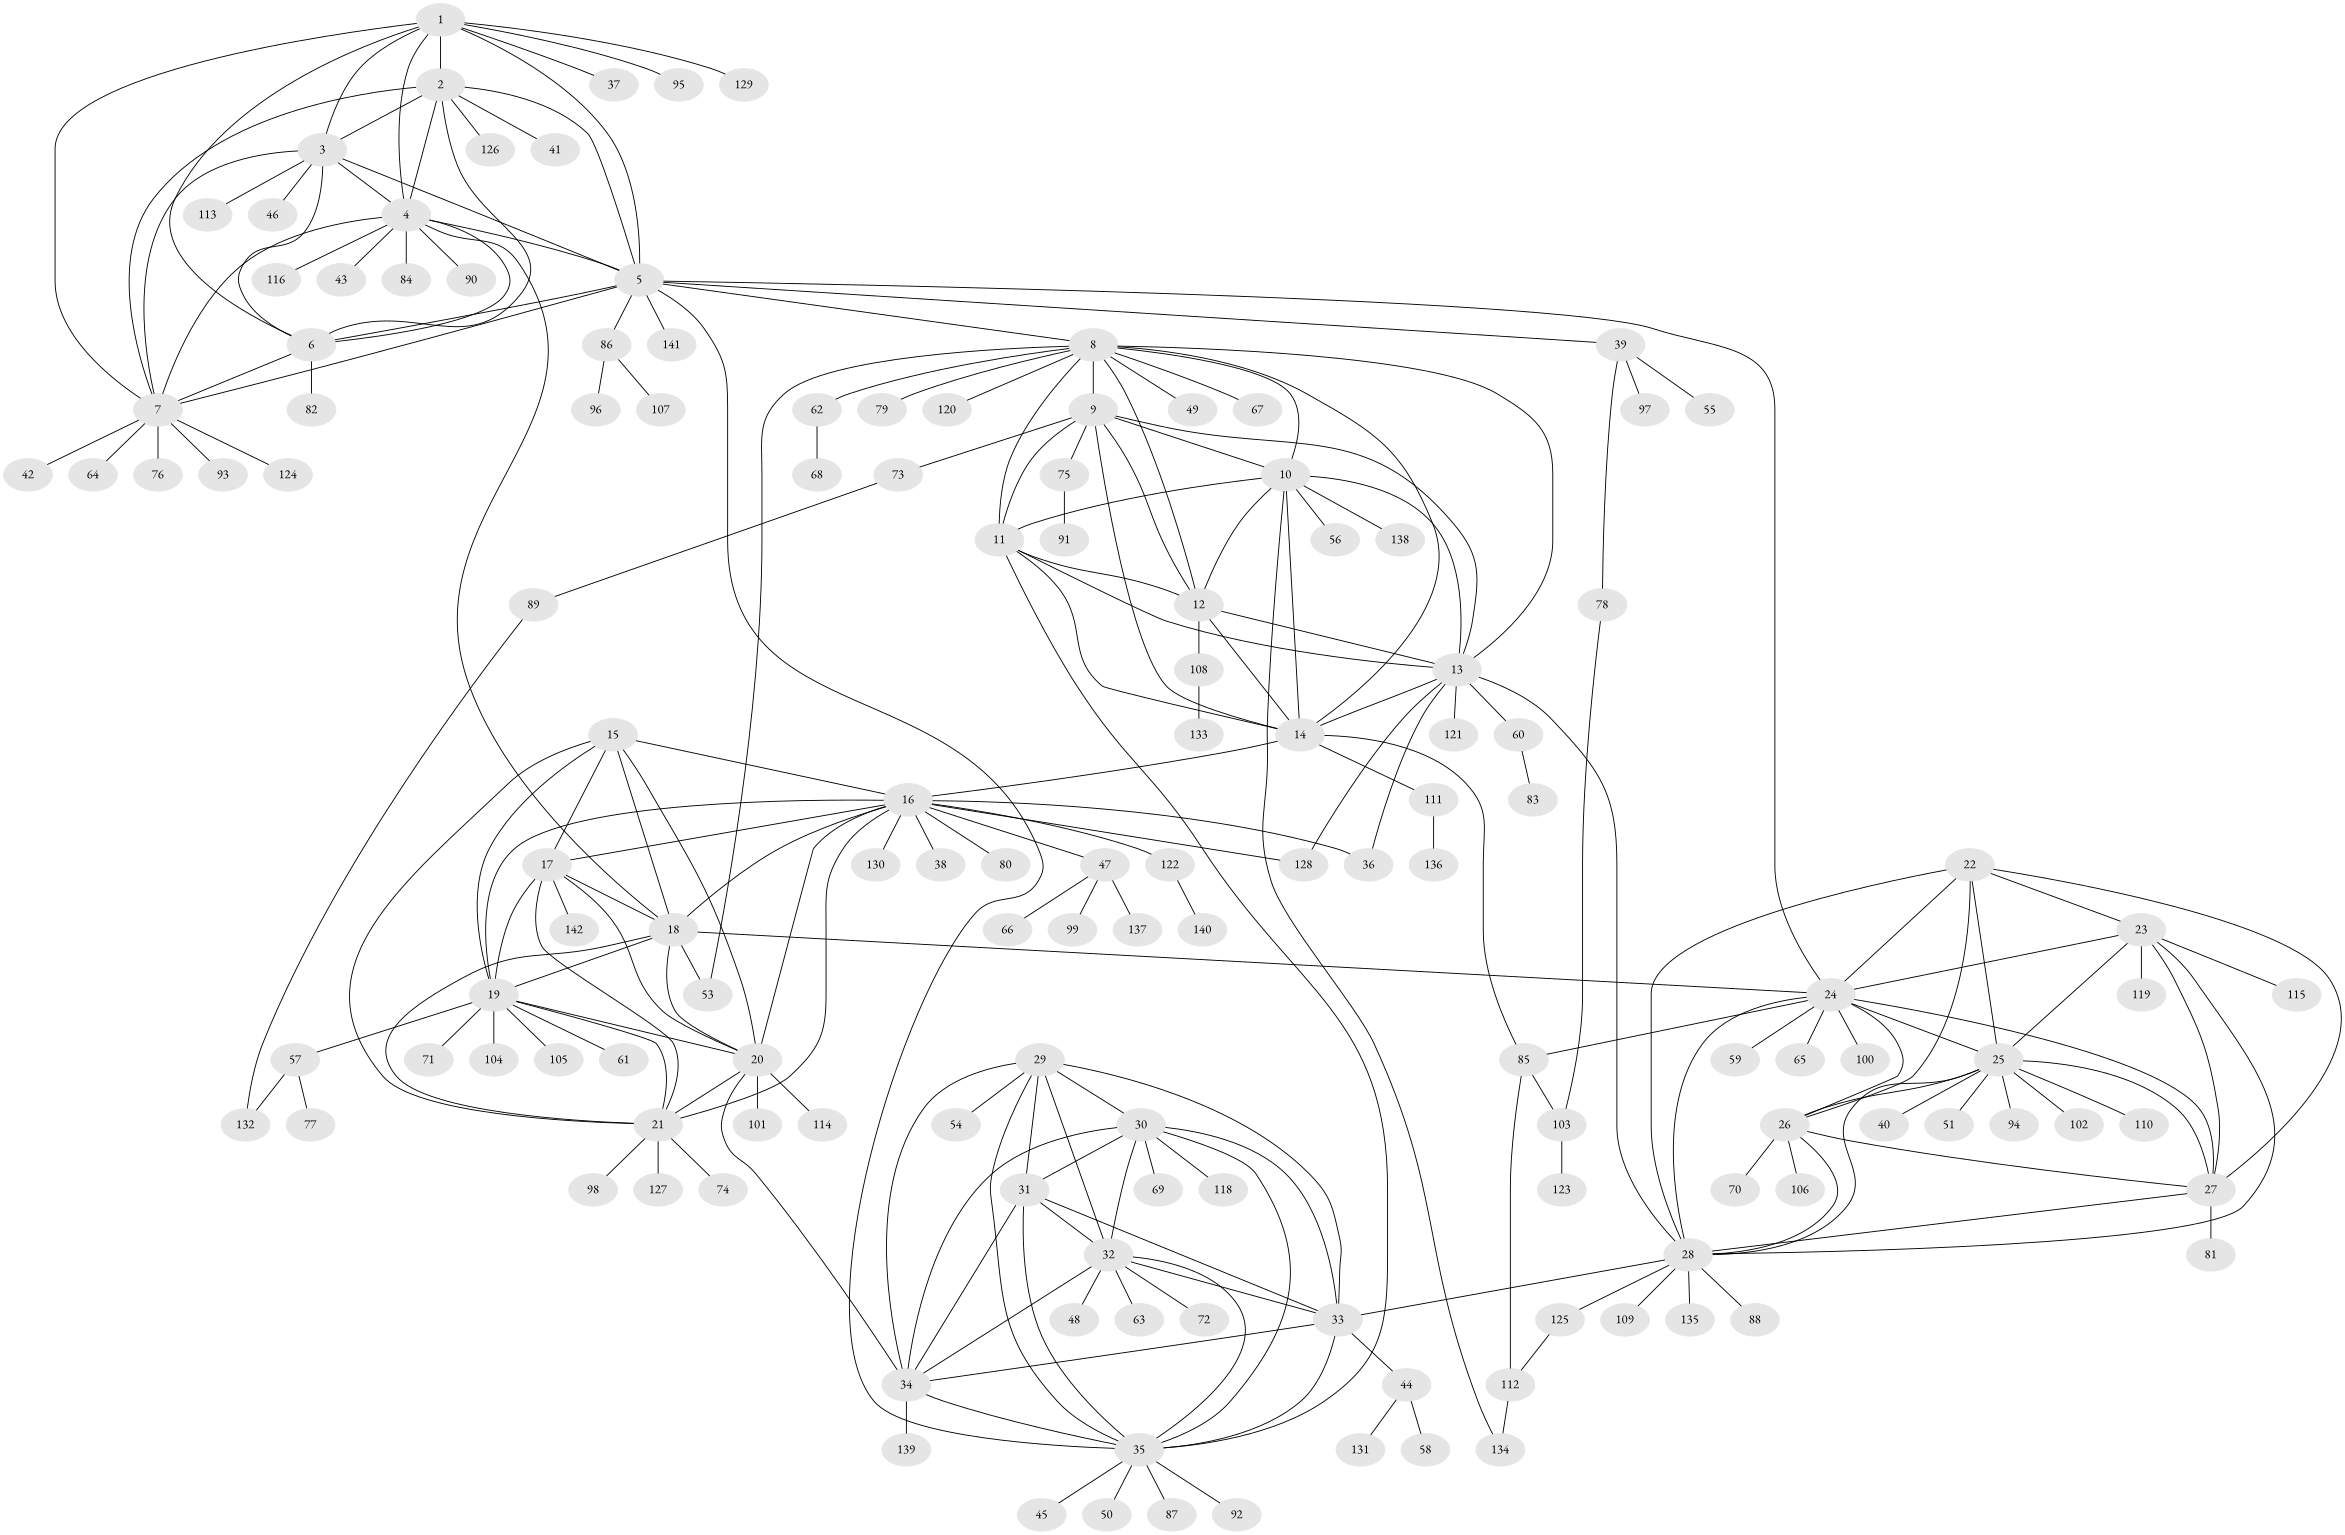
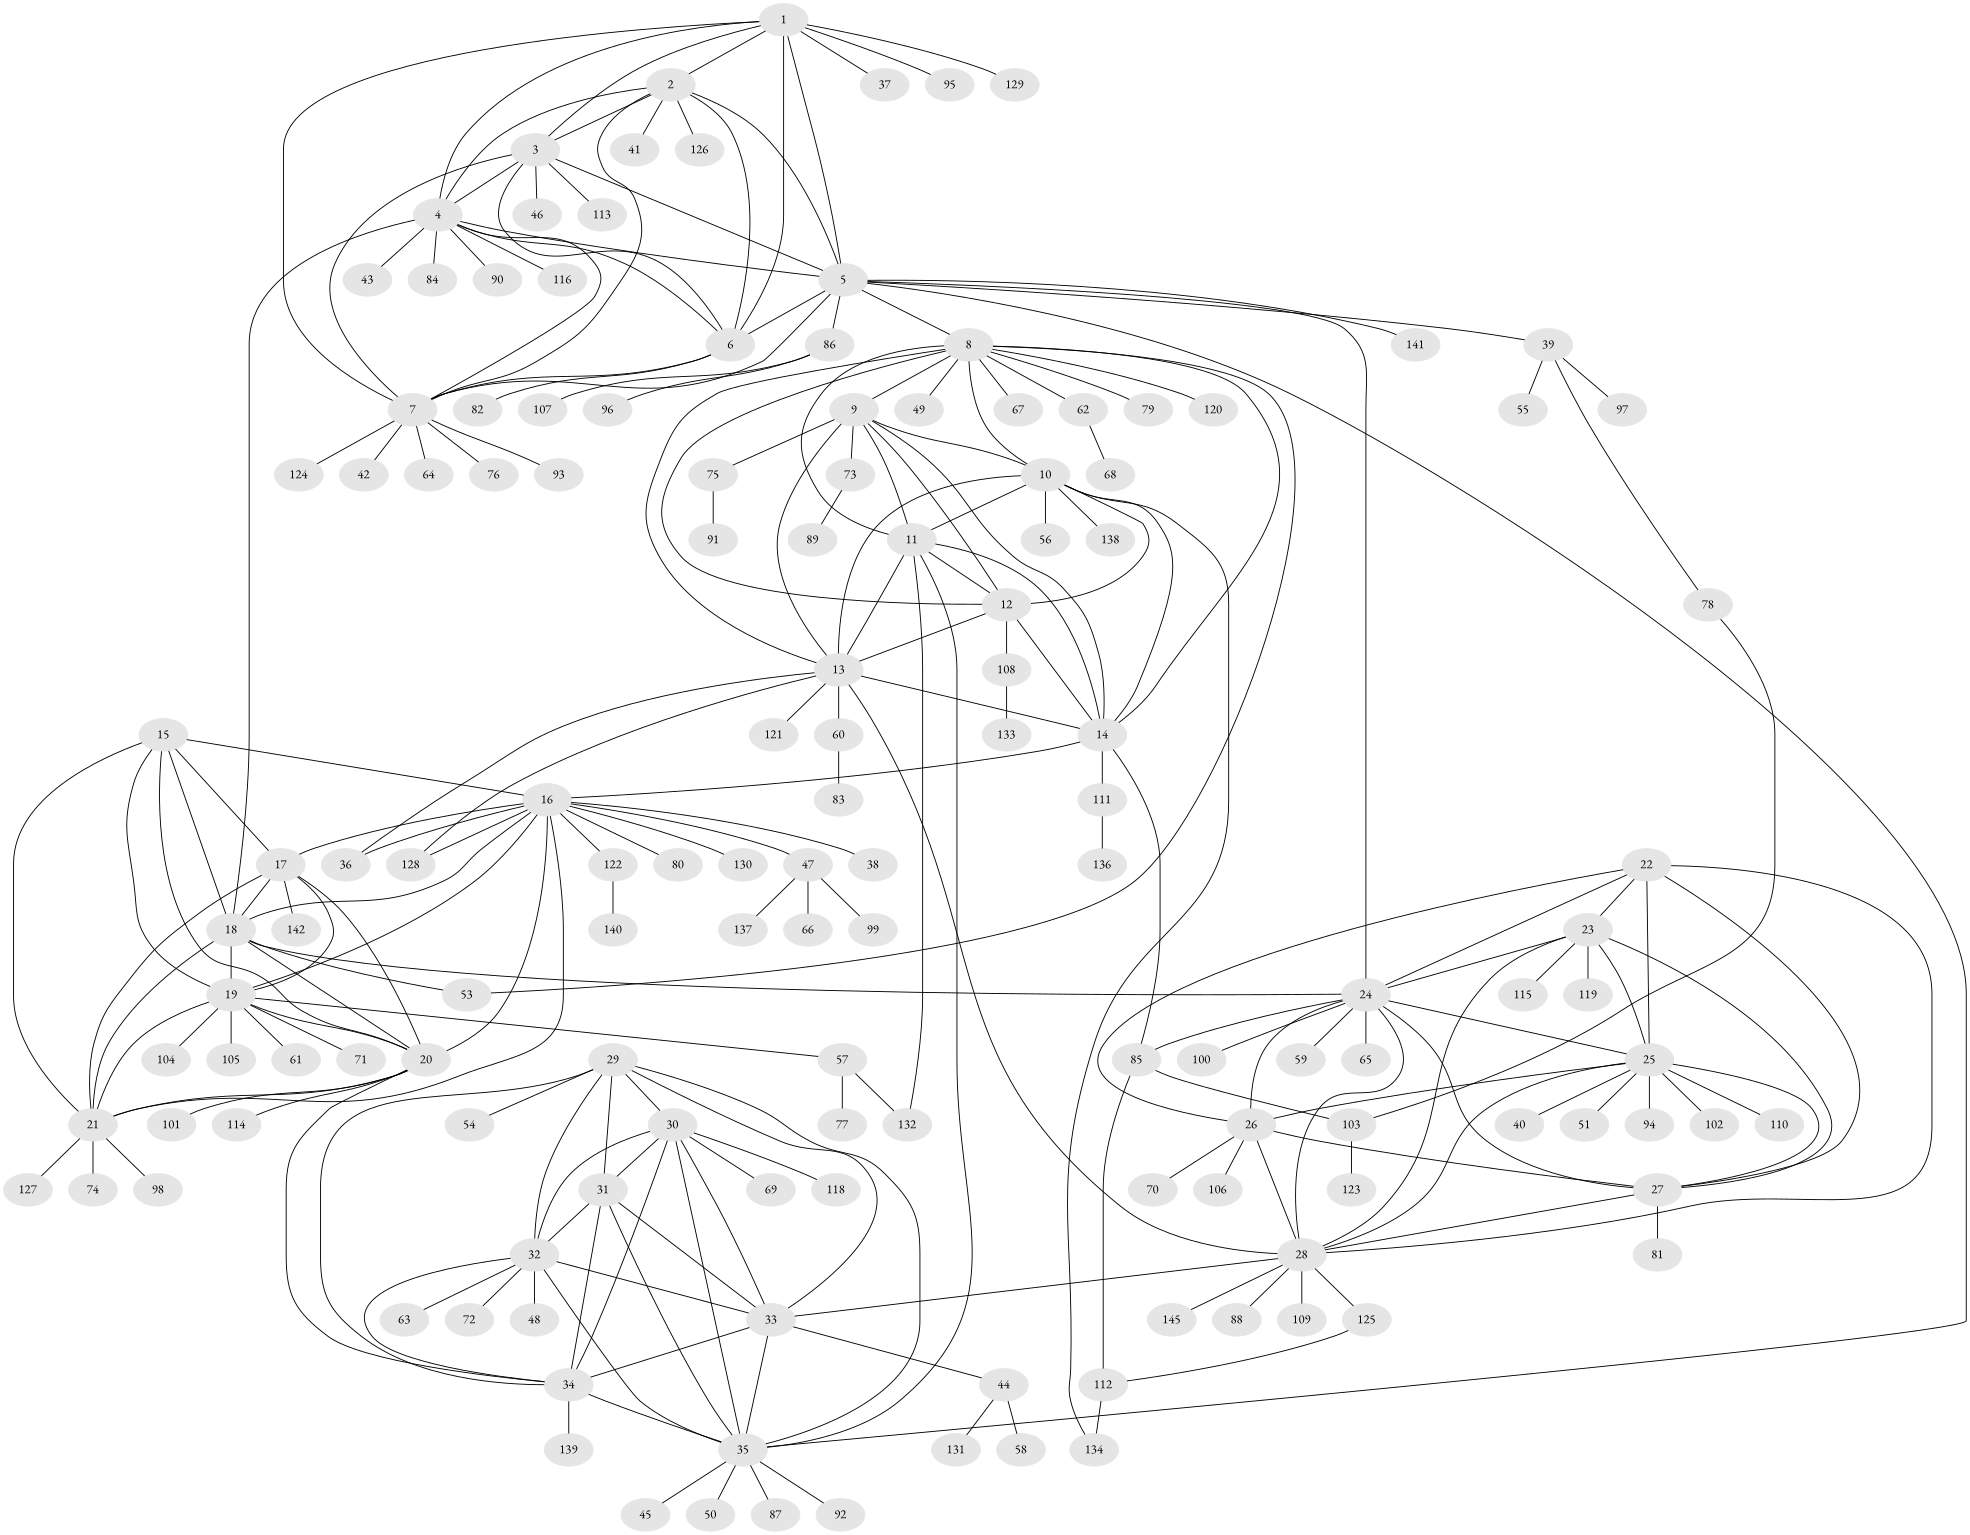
(361, 852) -> (923, 846)
(1690, 1320) -> (1172, 1320)
